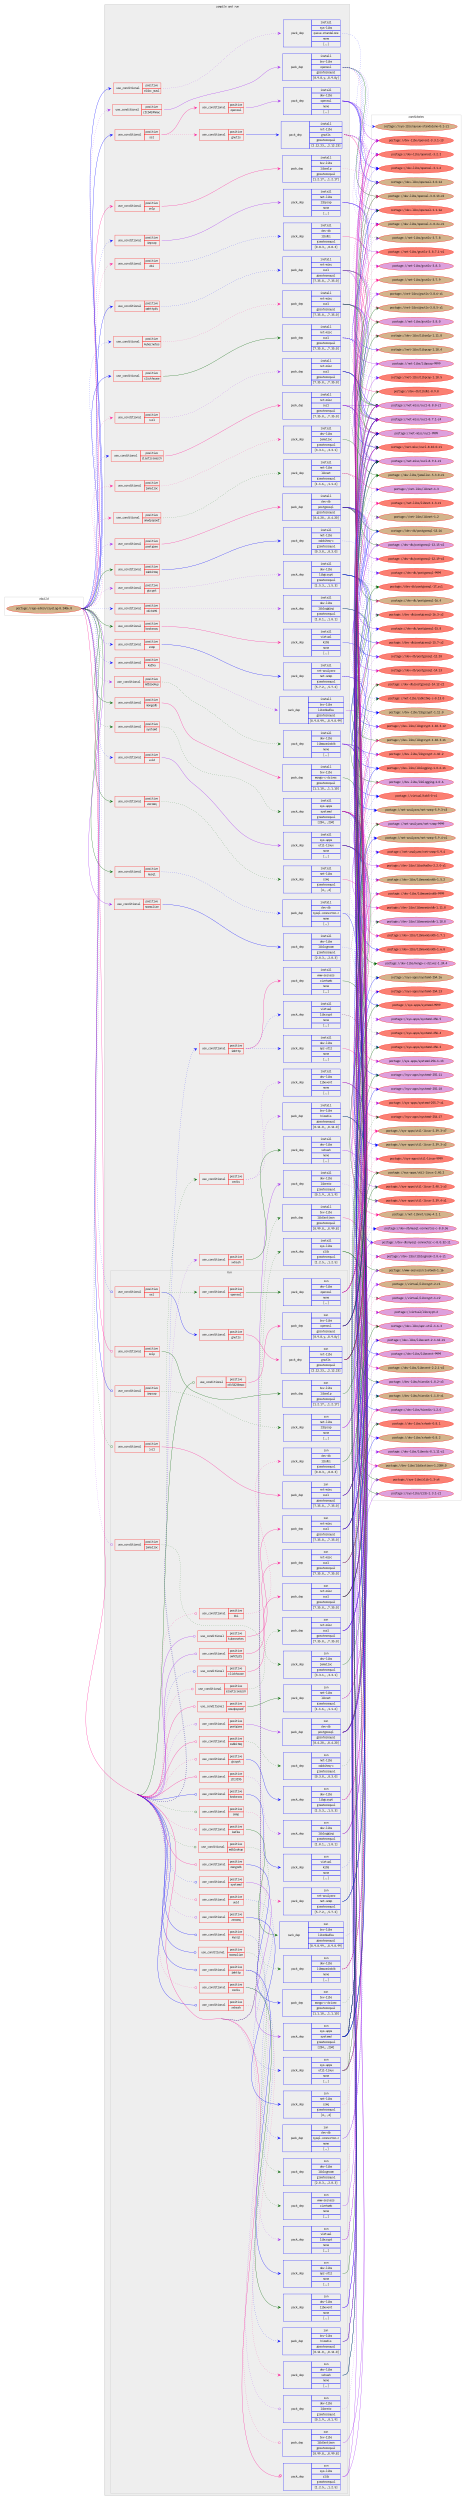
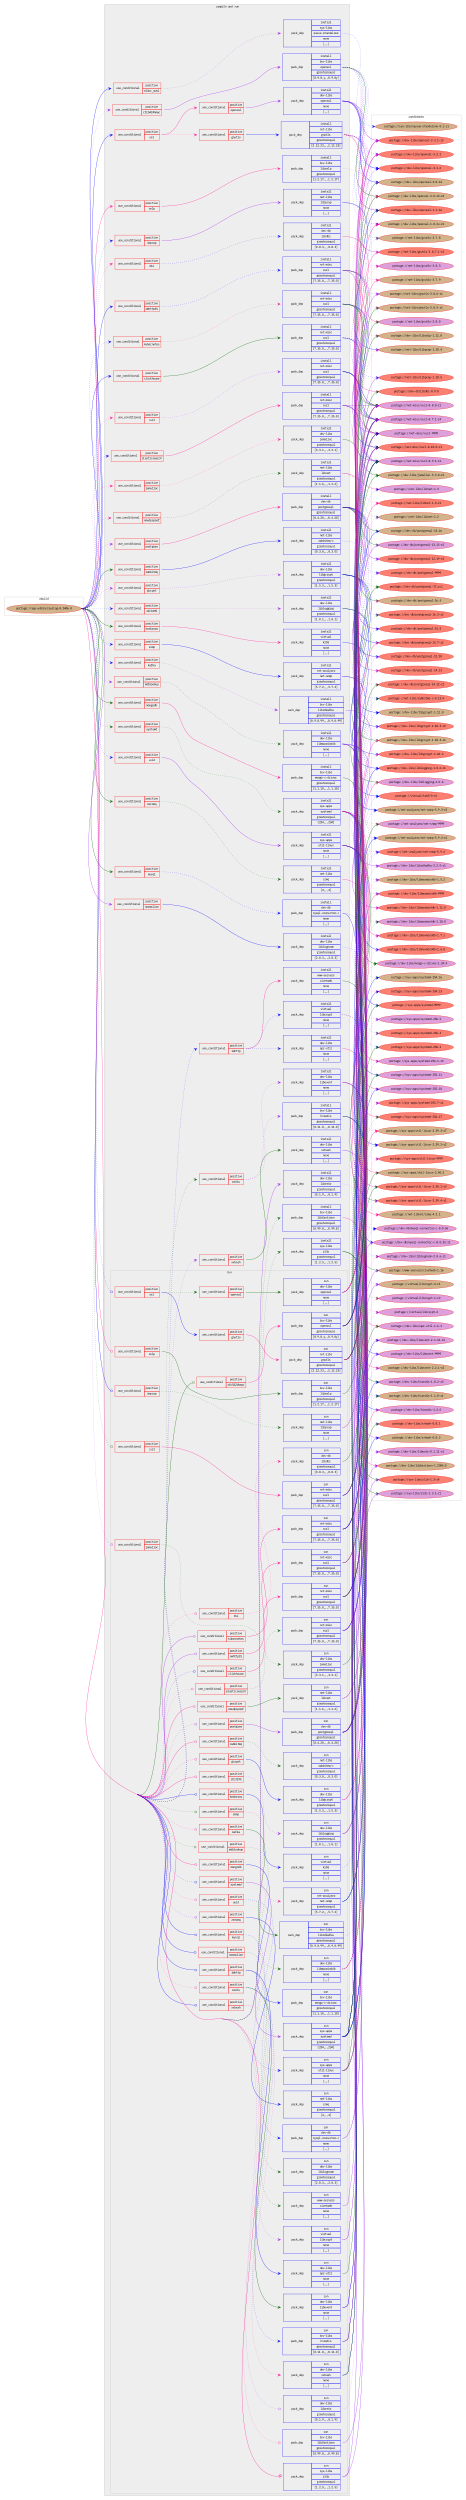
(416, 364) -> none
(416, 866) -> (416, 866)
